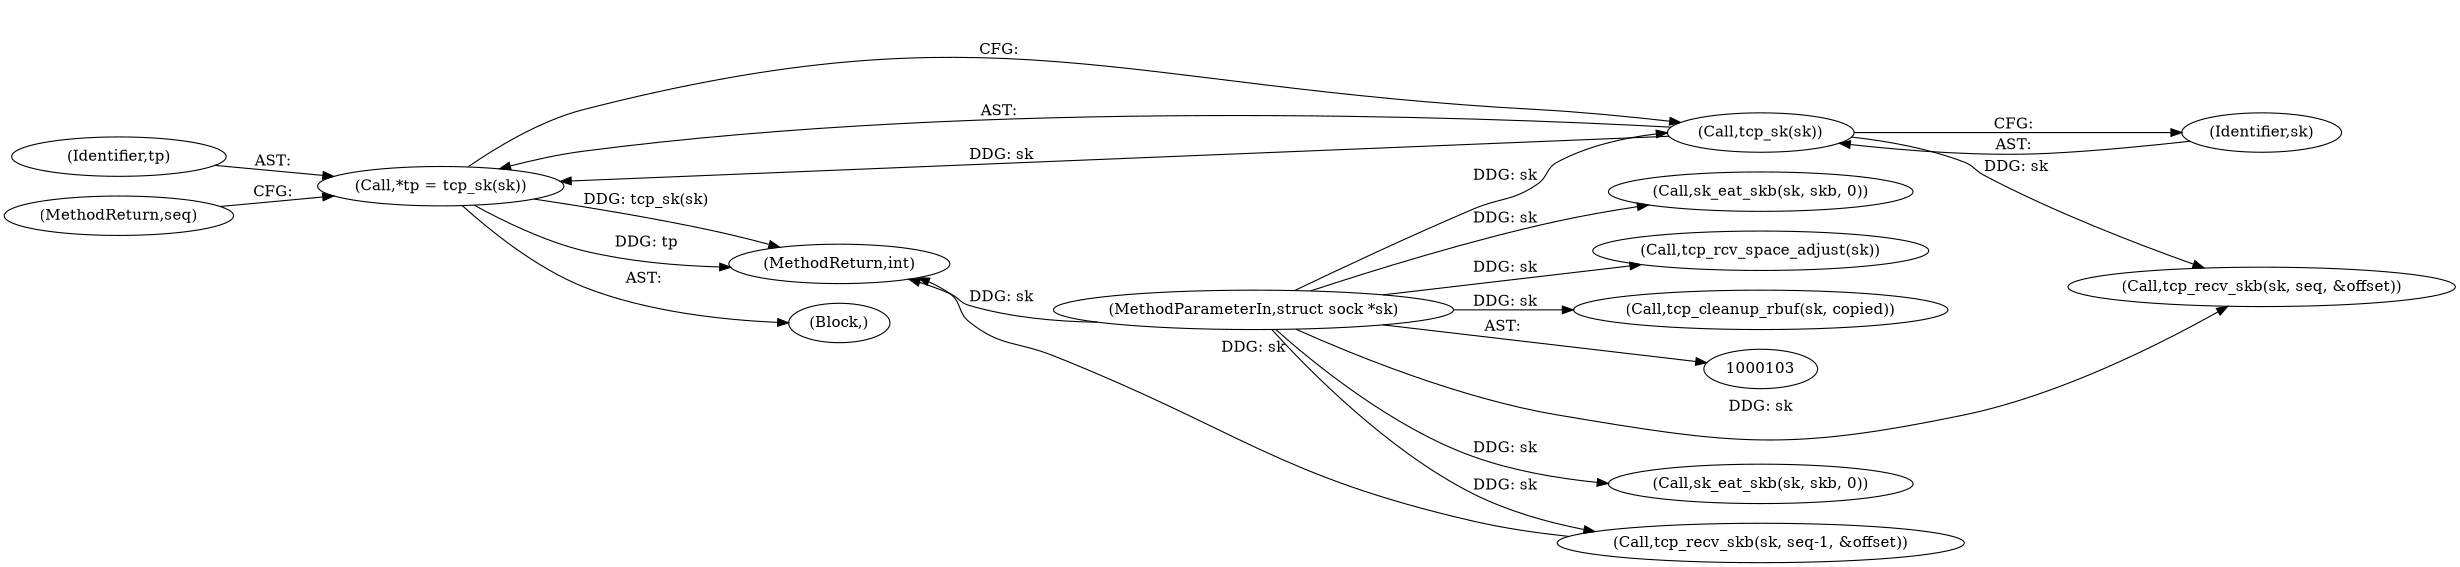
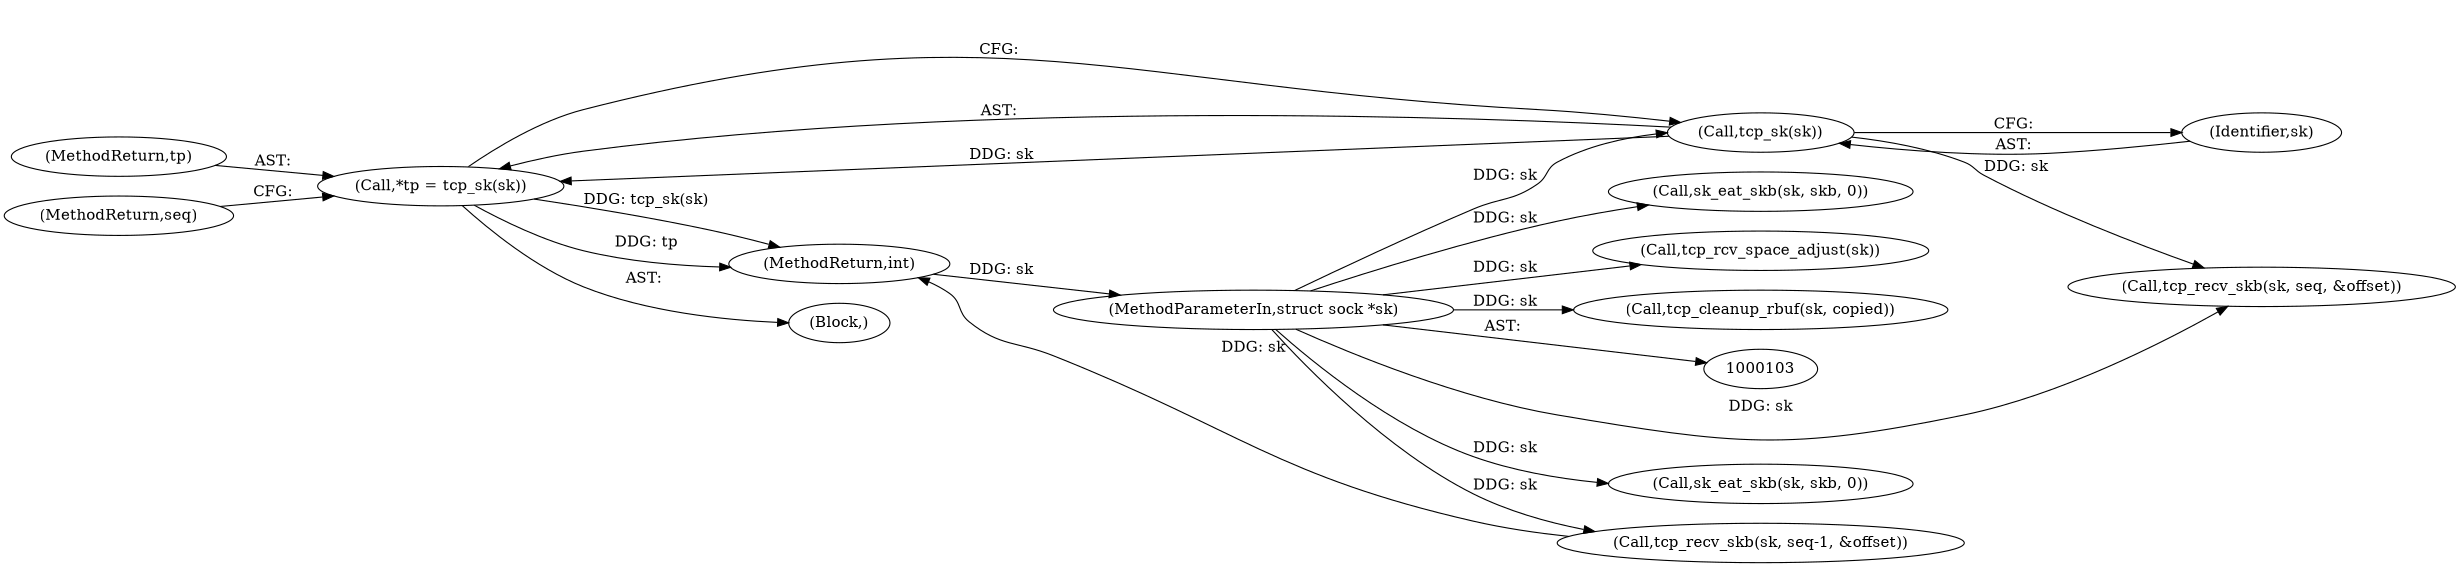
(119, 157) -> (119, 157)
(1006, 314) -> (1021, 284)
